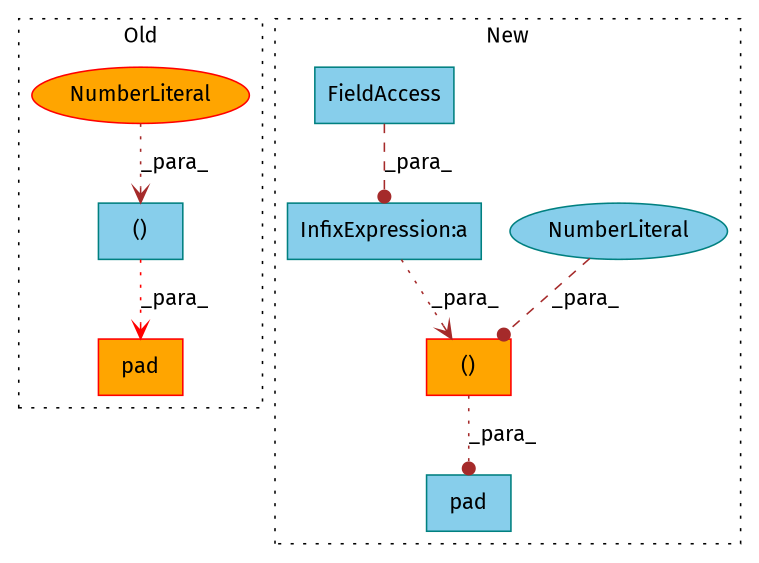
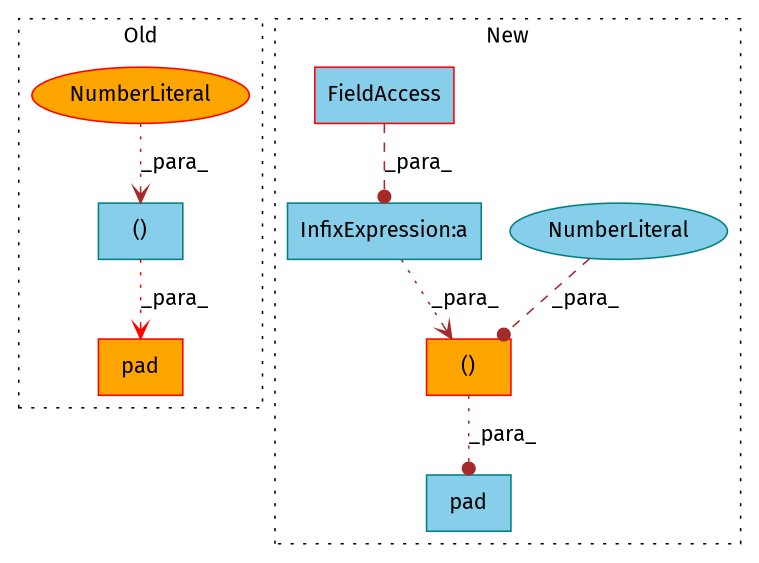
(384, 95) -> (384, 95)
